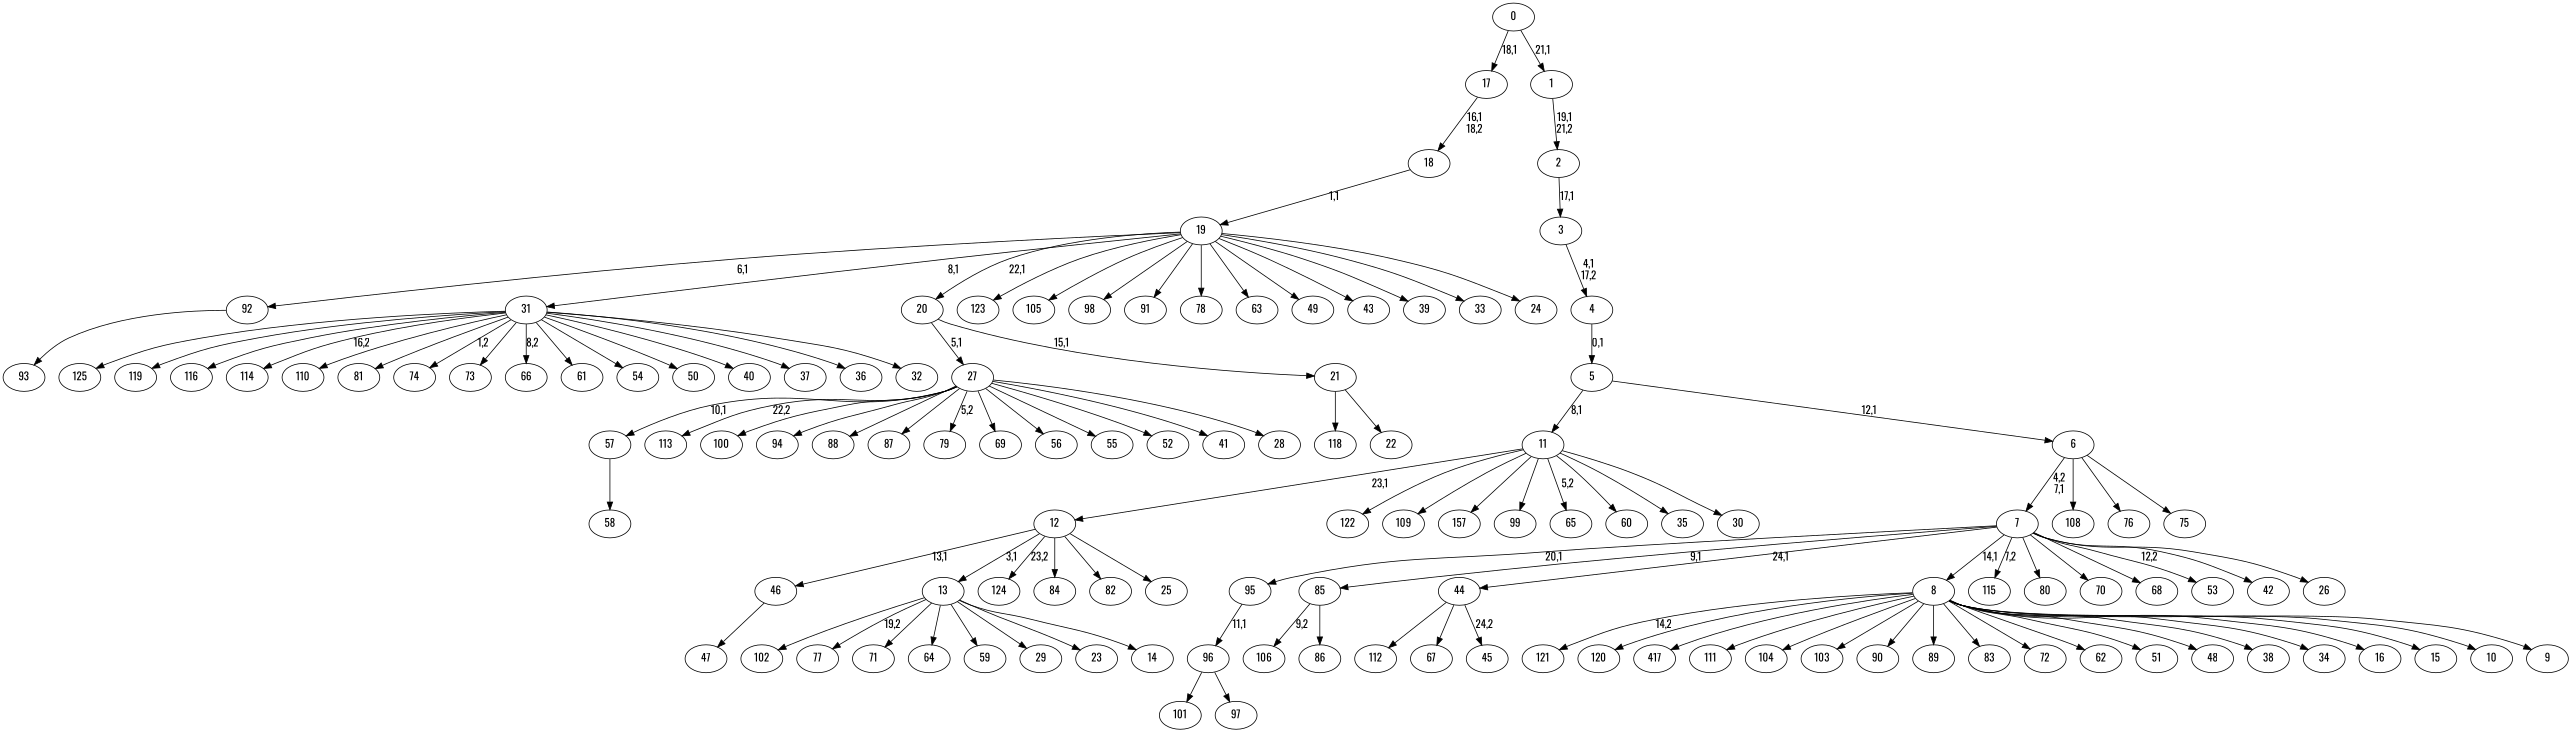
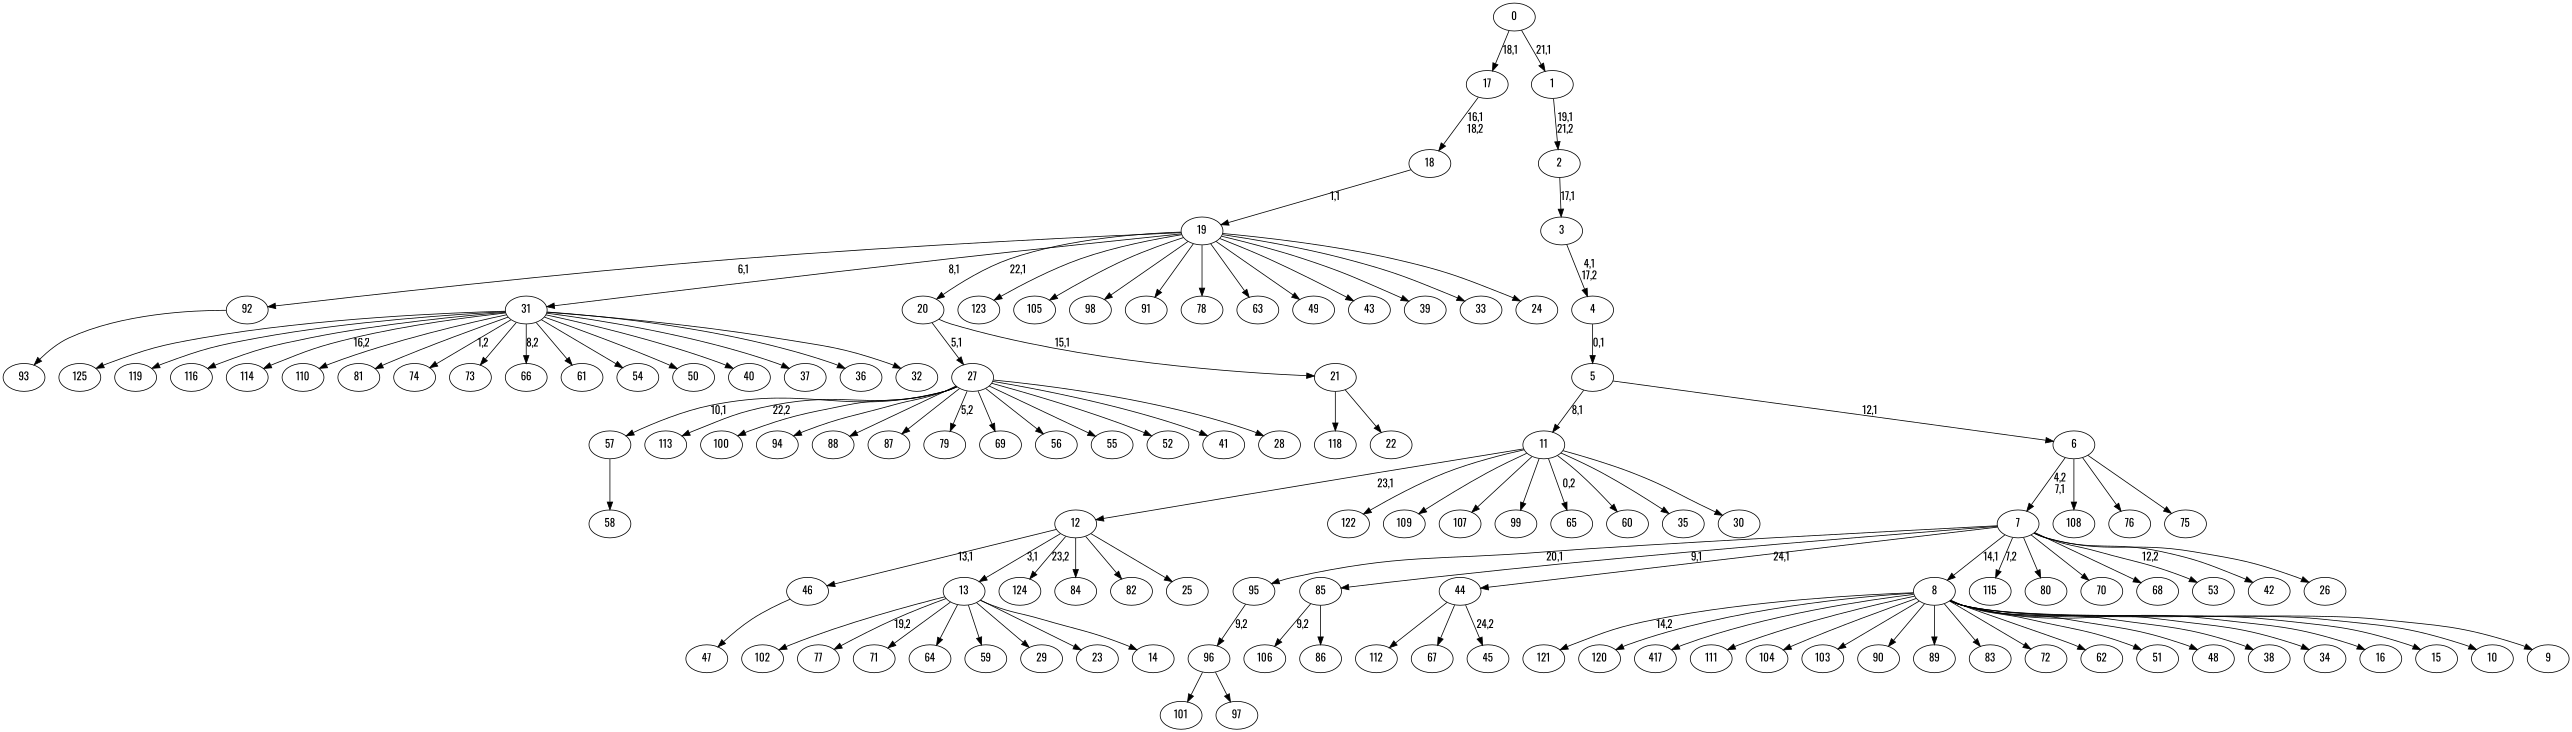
(1568, 484) -> (1569, 484)
(1459, 524) -> (1460, 524)
(1240, 625) -> (1242, 625)
